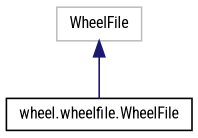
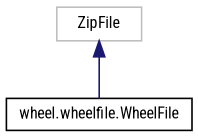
(99, 24) -> (99, 24)
